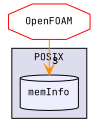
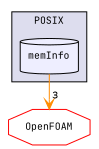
(49, 54) -> (49, 88)
